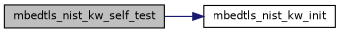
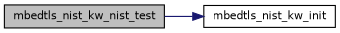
(84, 16) -> (84, 16)
